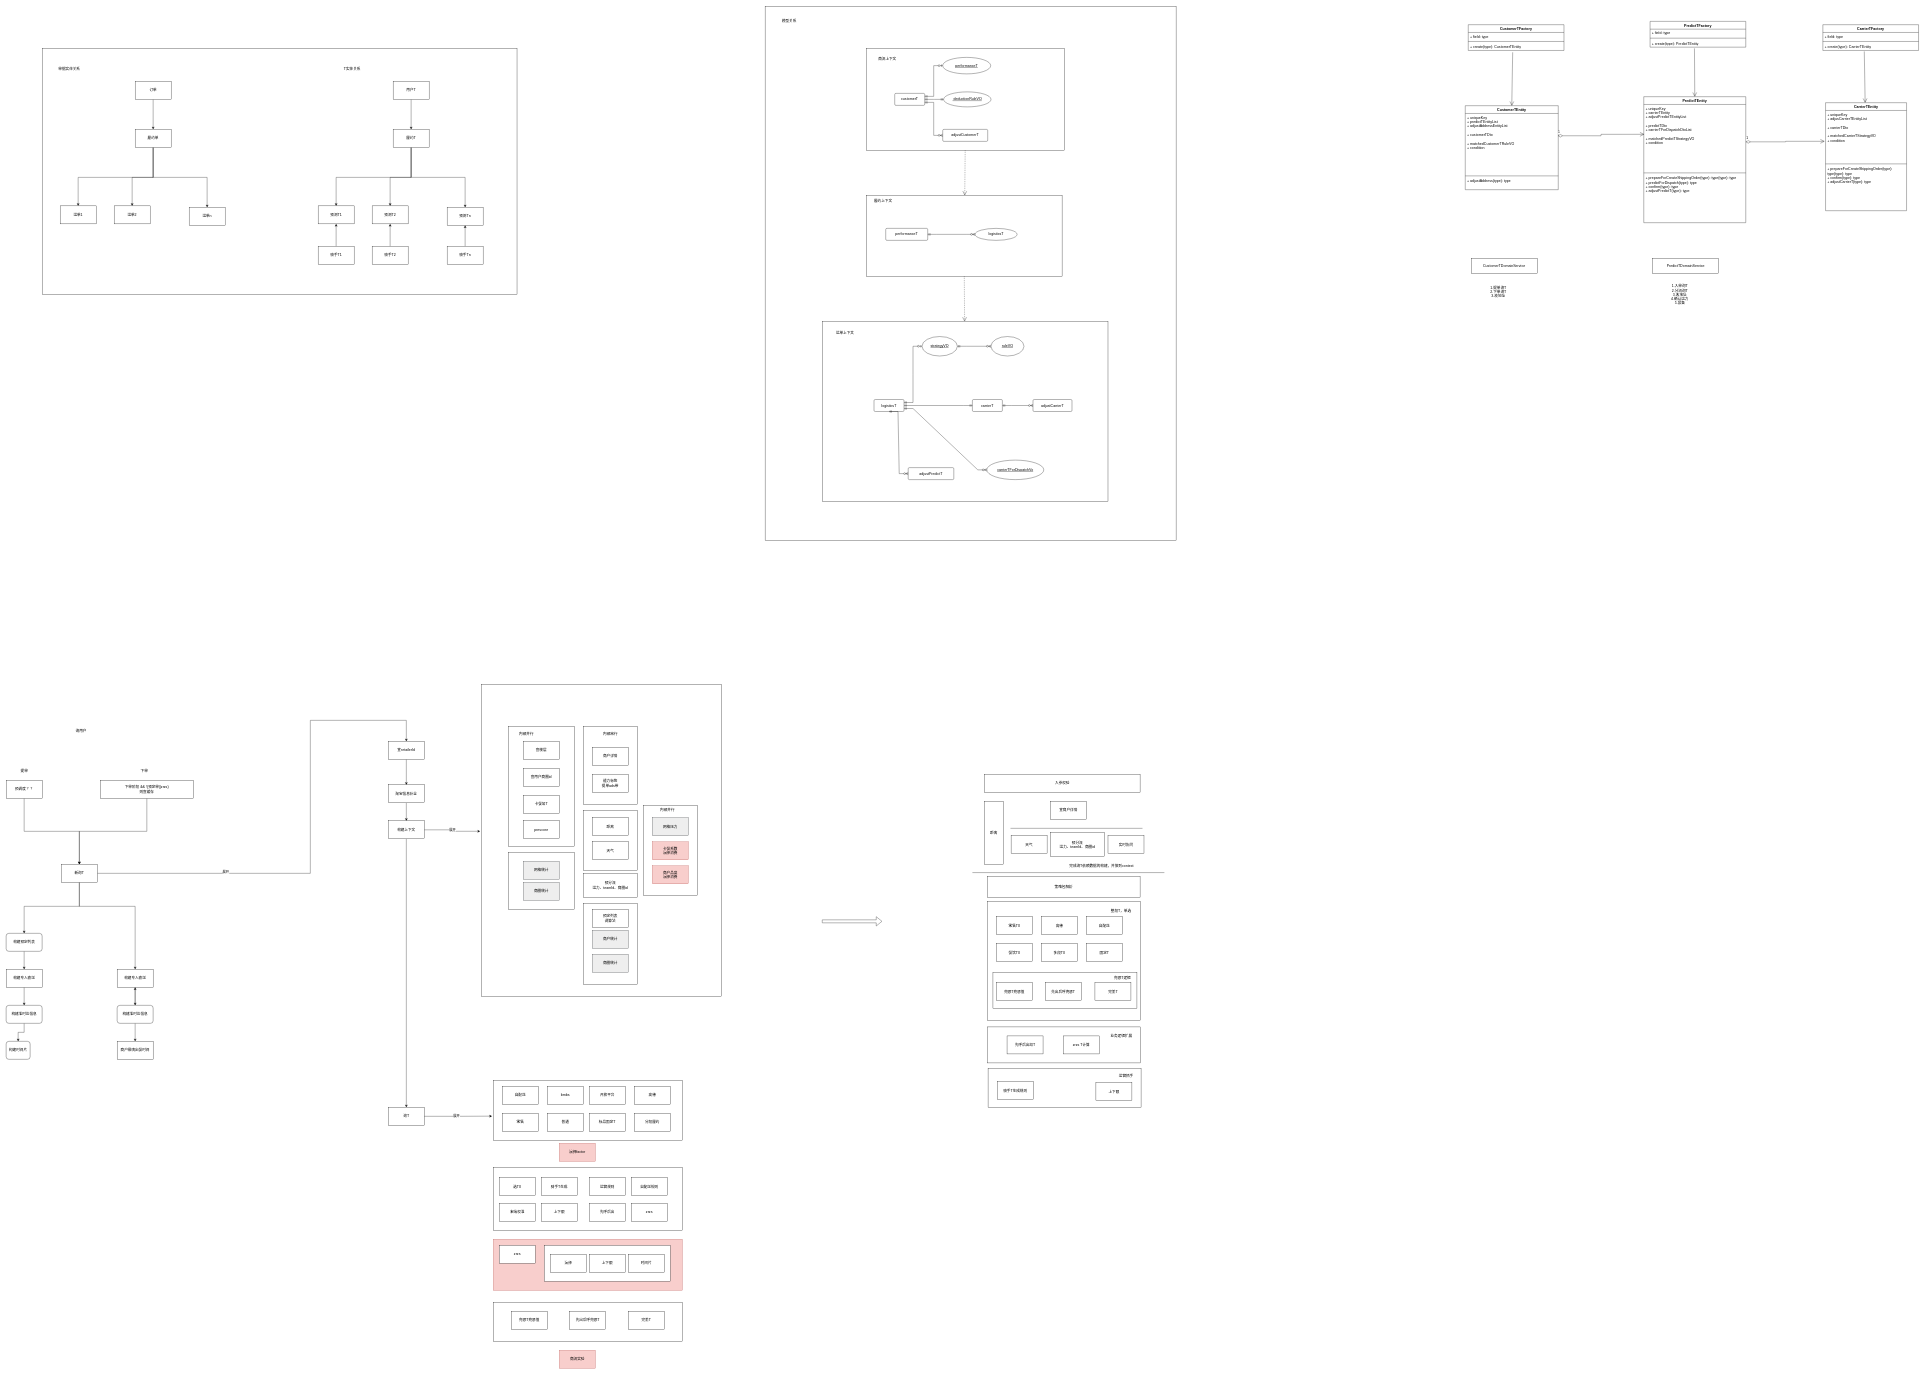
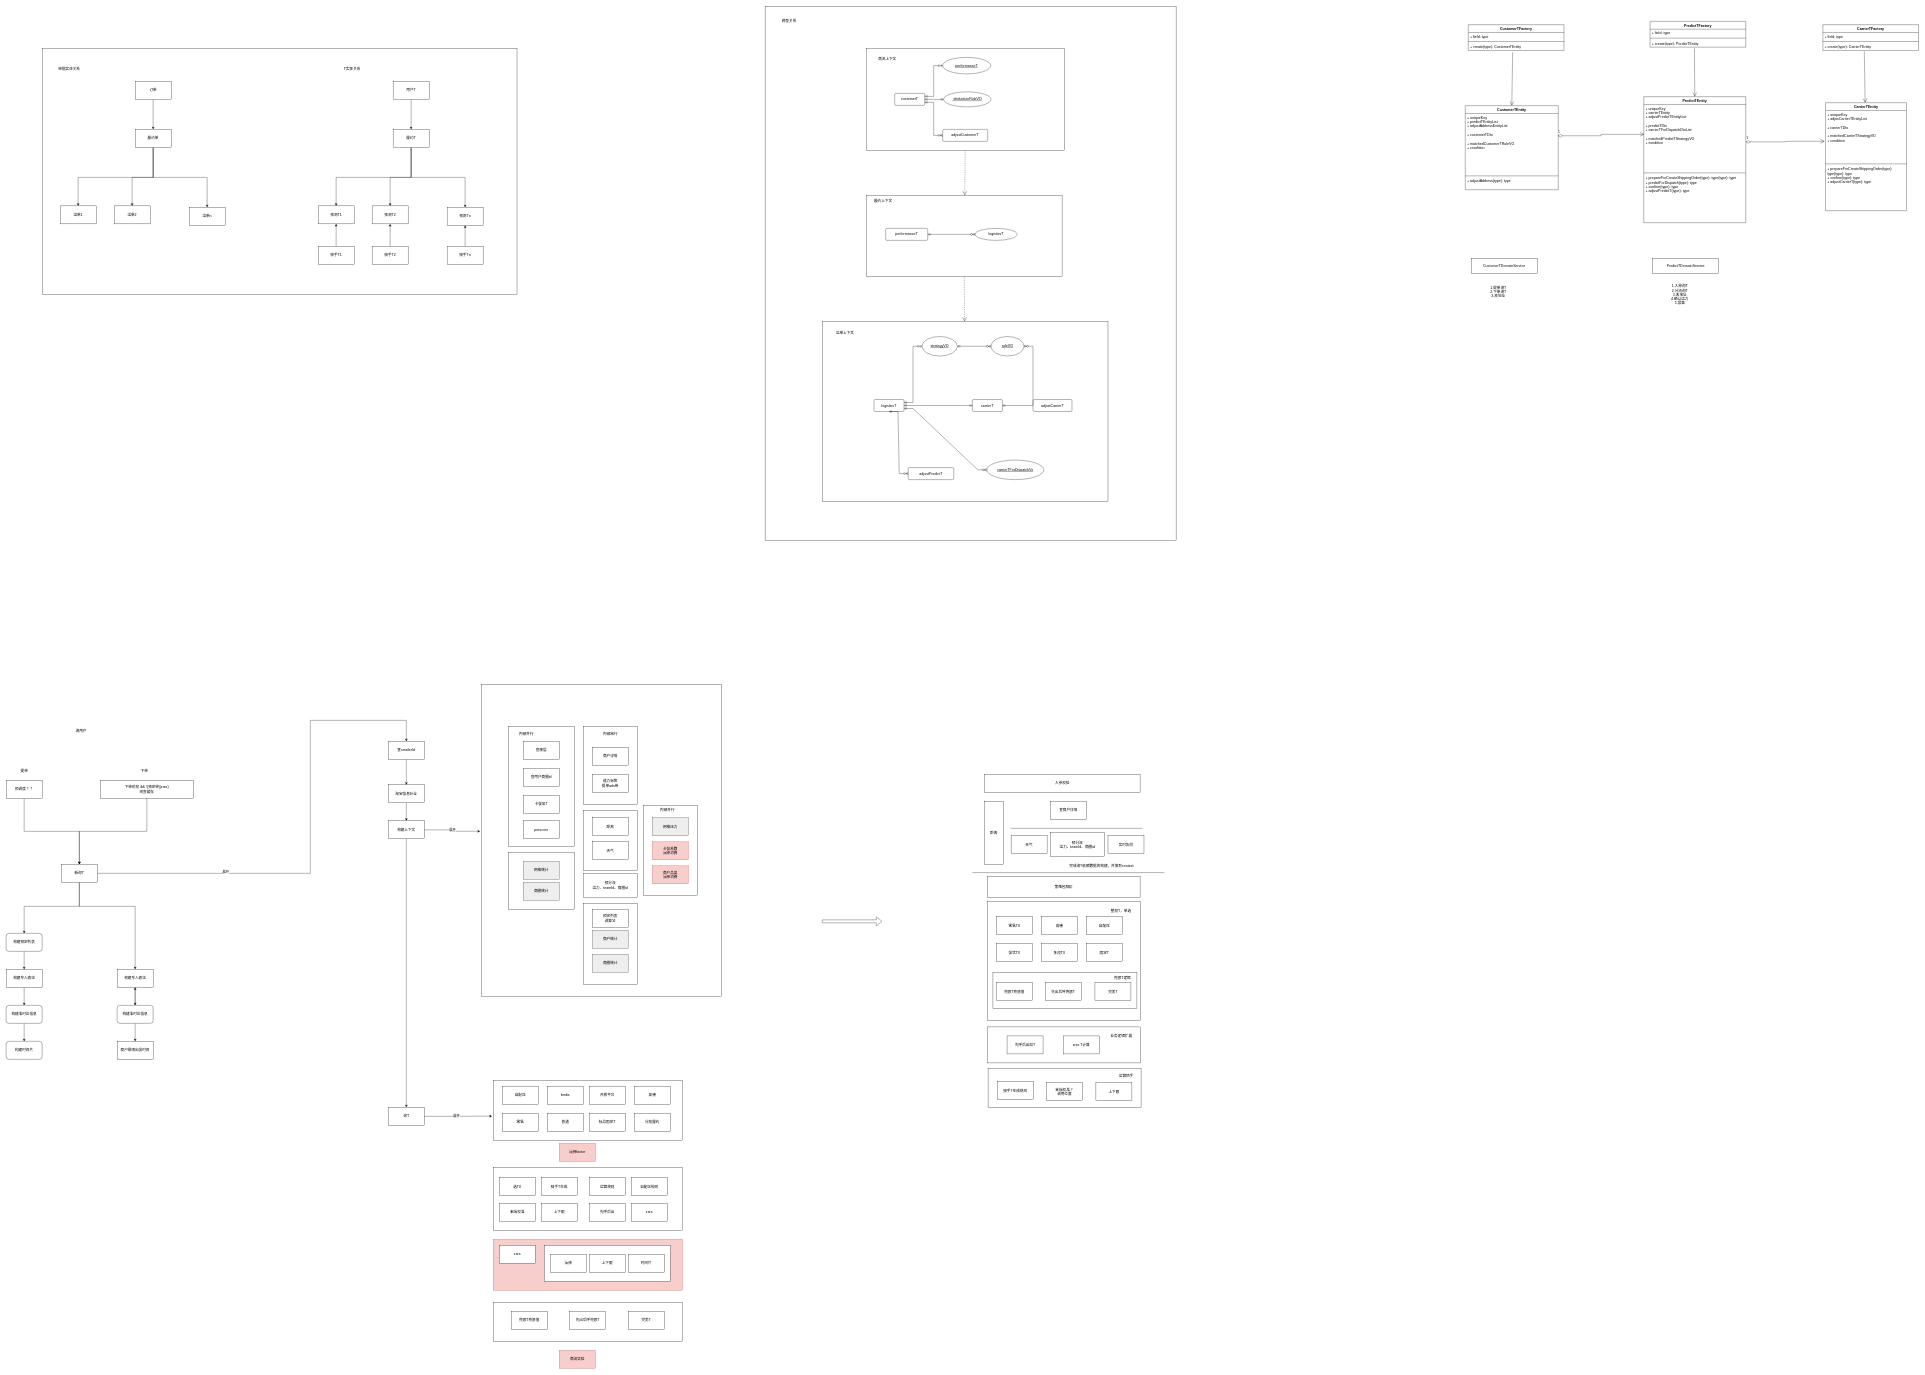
(1030, 405) -> (1030, 346)
(18, 1050) -> (24, 1050)
none -> (1064, 1092)
